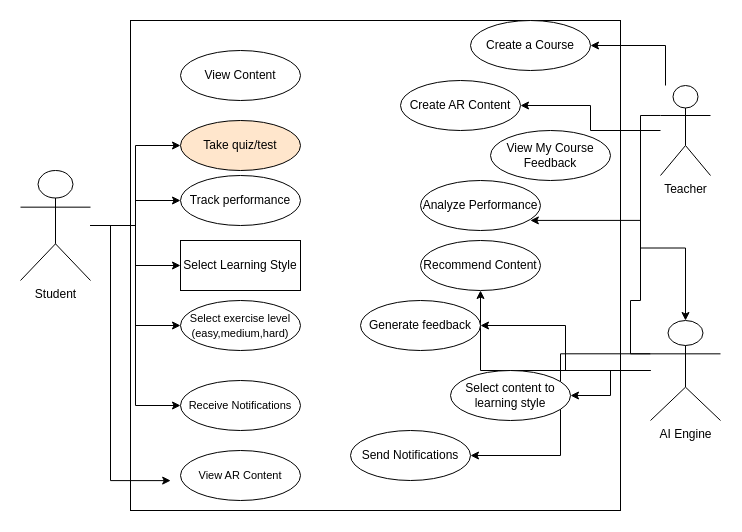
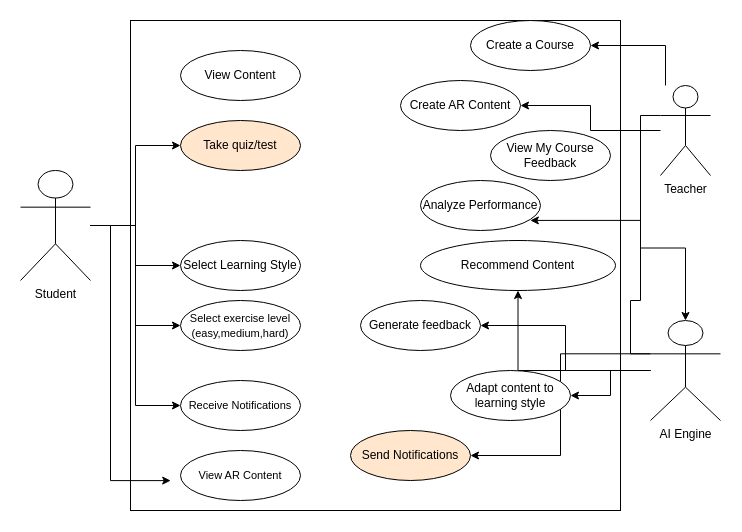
(155, 201) -> none
(241, 201) -> none
(241, 266) -> (241, 266)
(481, 266) -> (518, 266)
(511, 396) -> (511, 396)
(411, 456) -> (411, 456)
